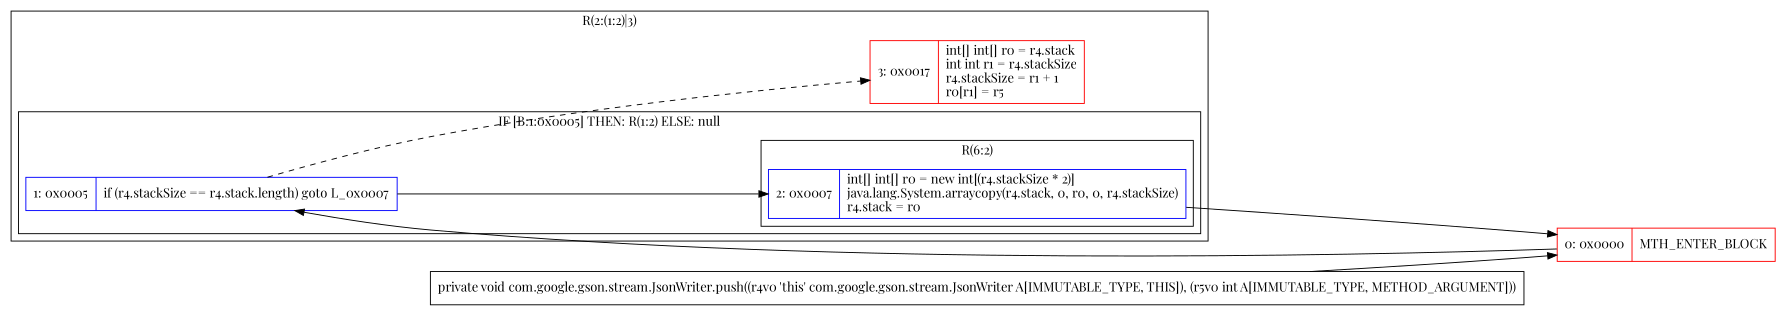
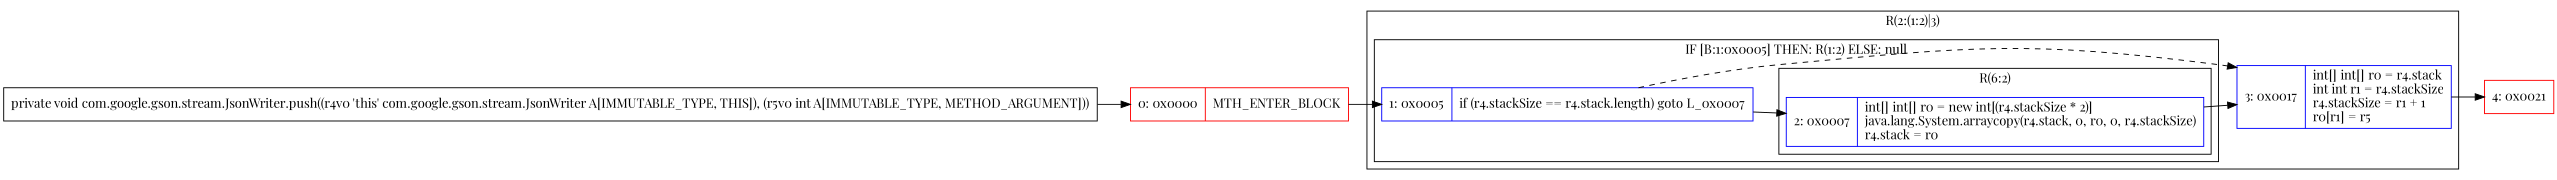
(977, 72) -> (2344, 97)
none -> (2519, 97)
(1367, 220) -> (2216, 106)
